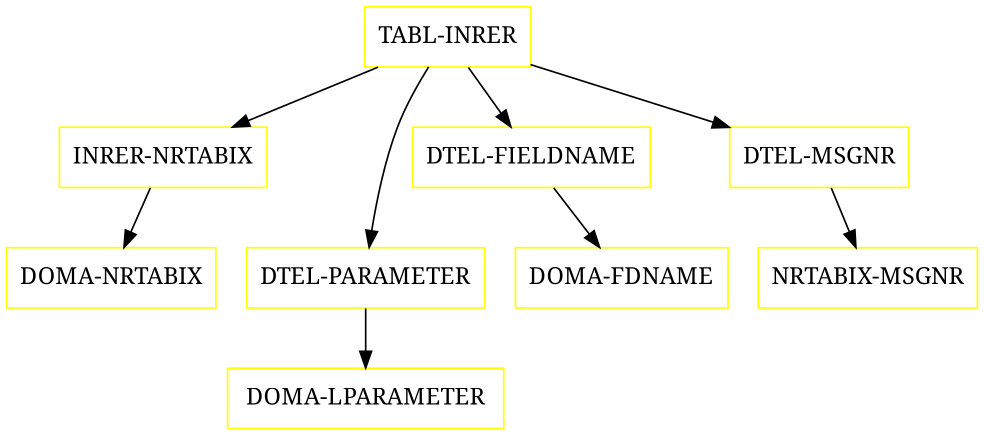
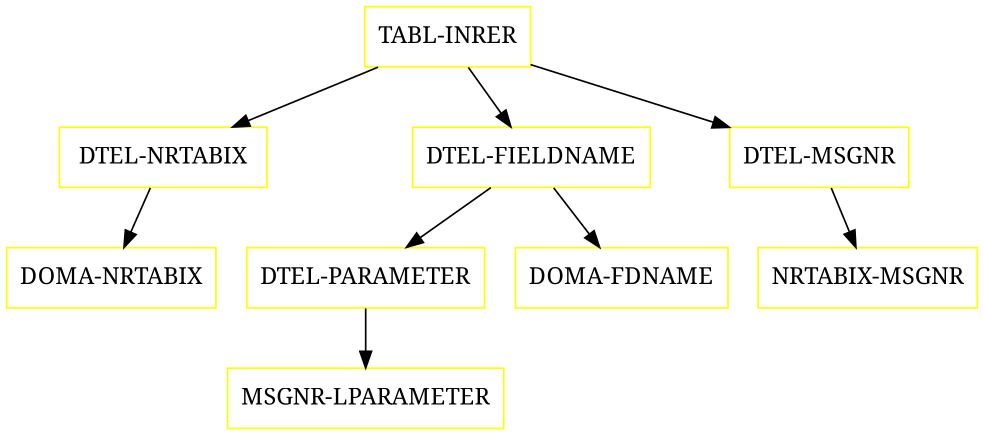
(391, 146) -> (456, 213)
(163, 157) -> (163, 157)
(366, 398) -> (366, 398)
